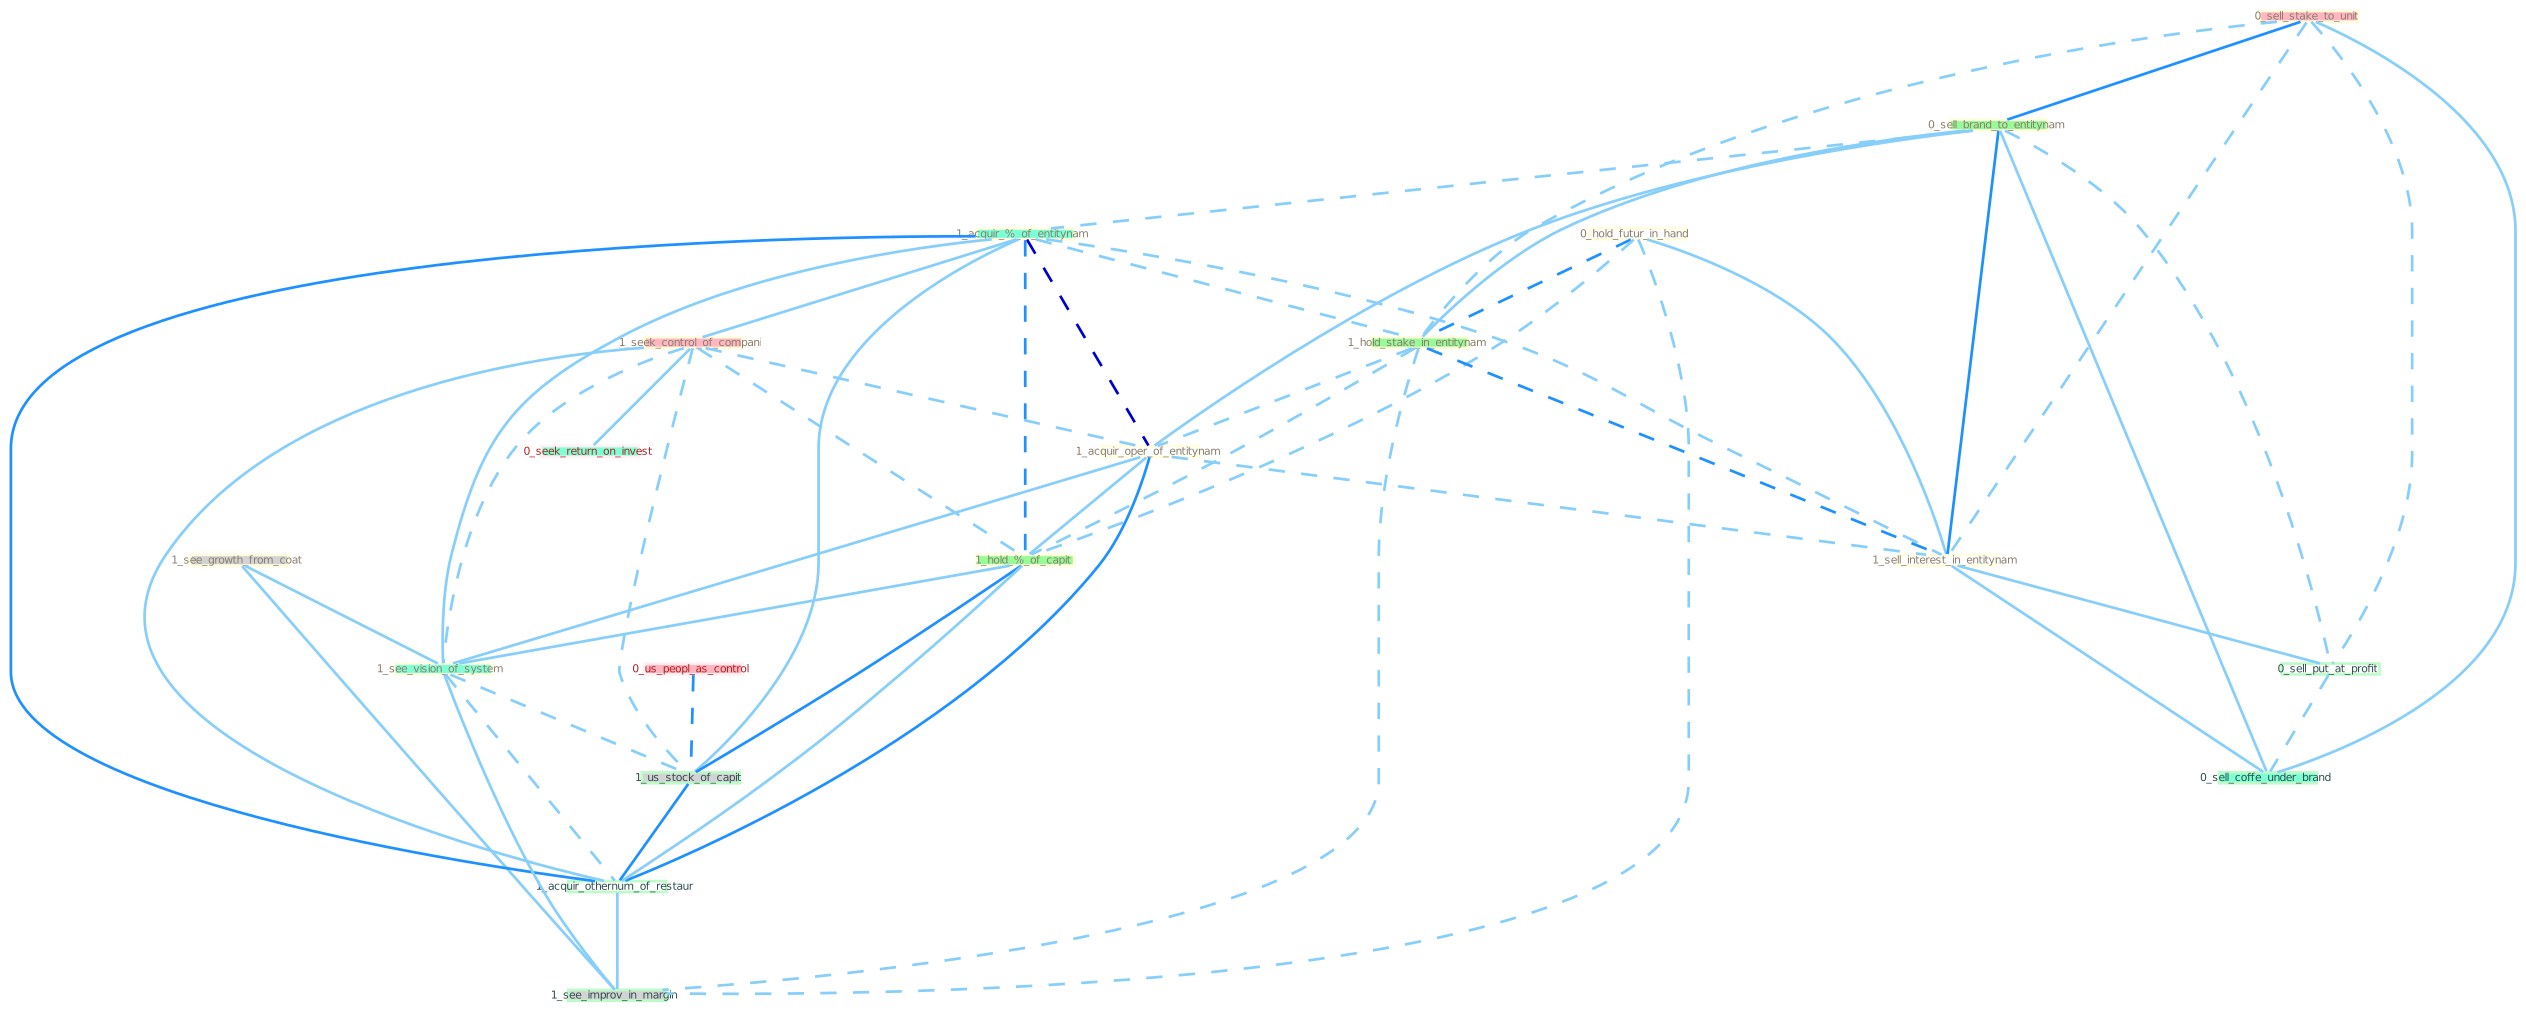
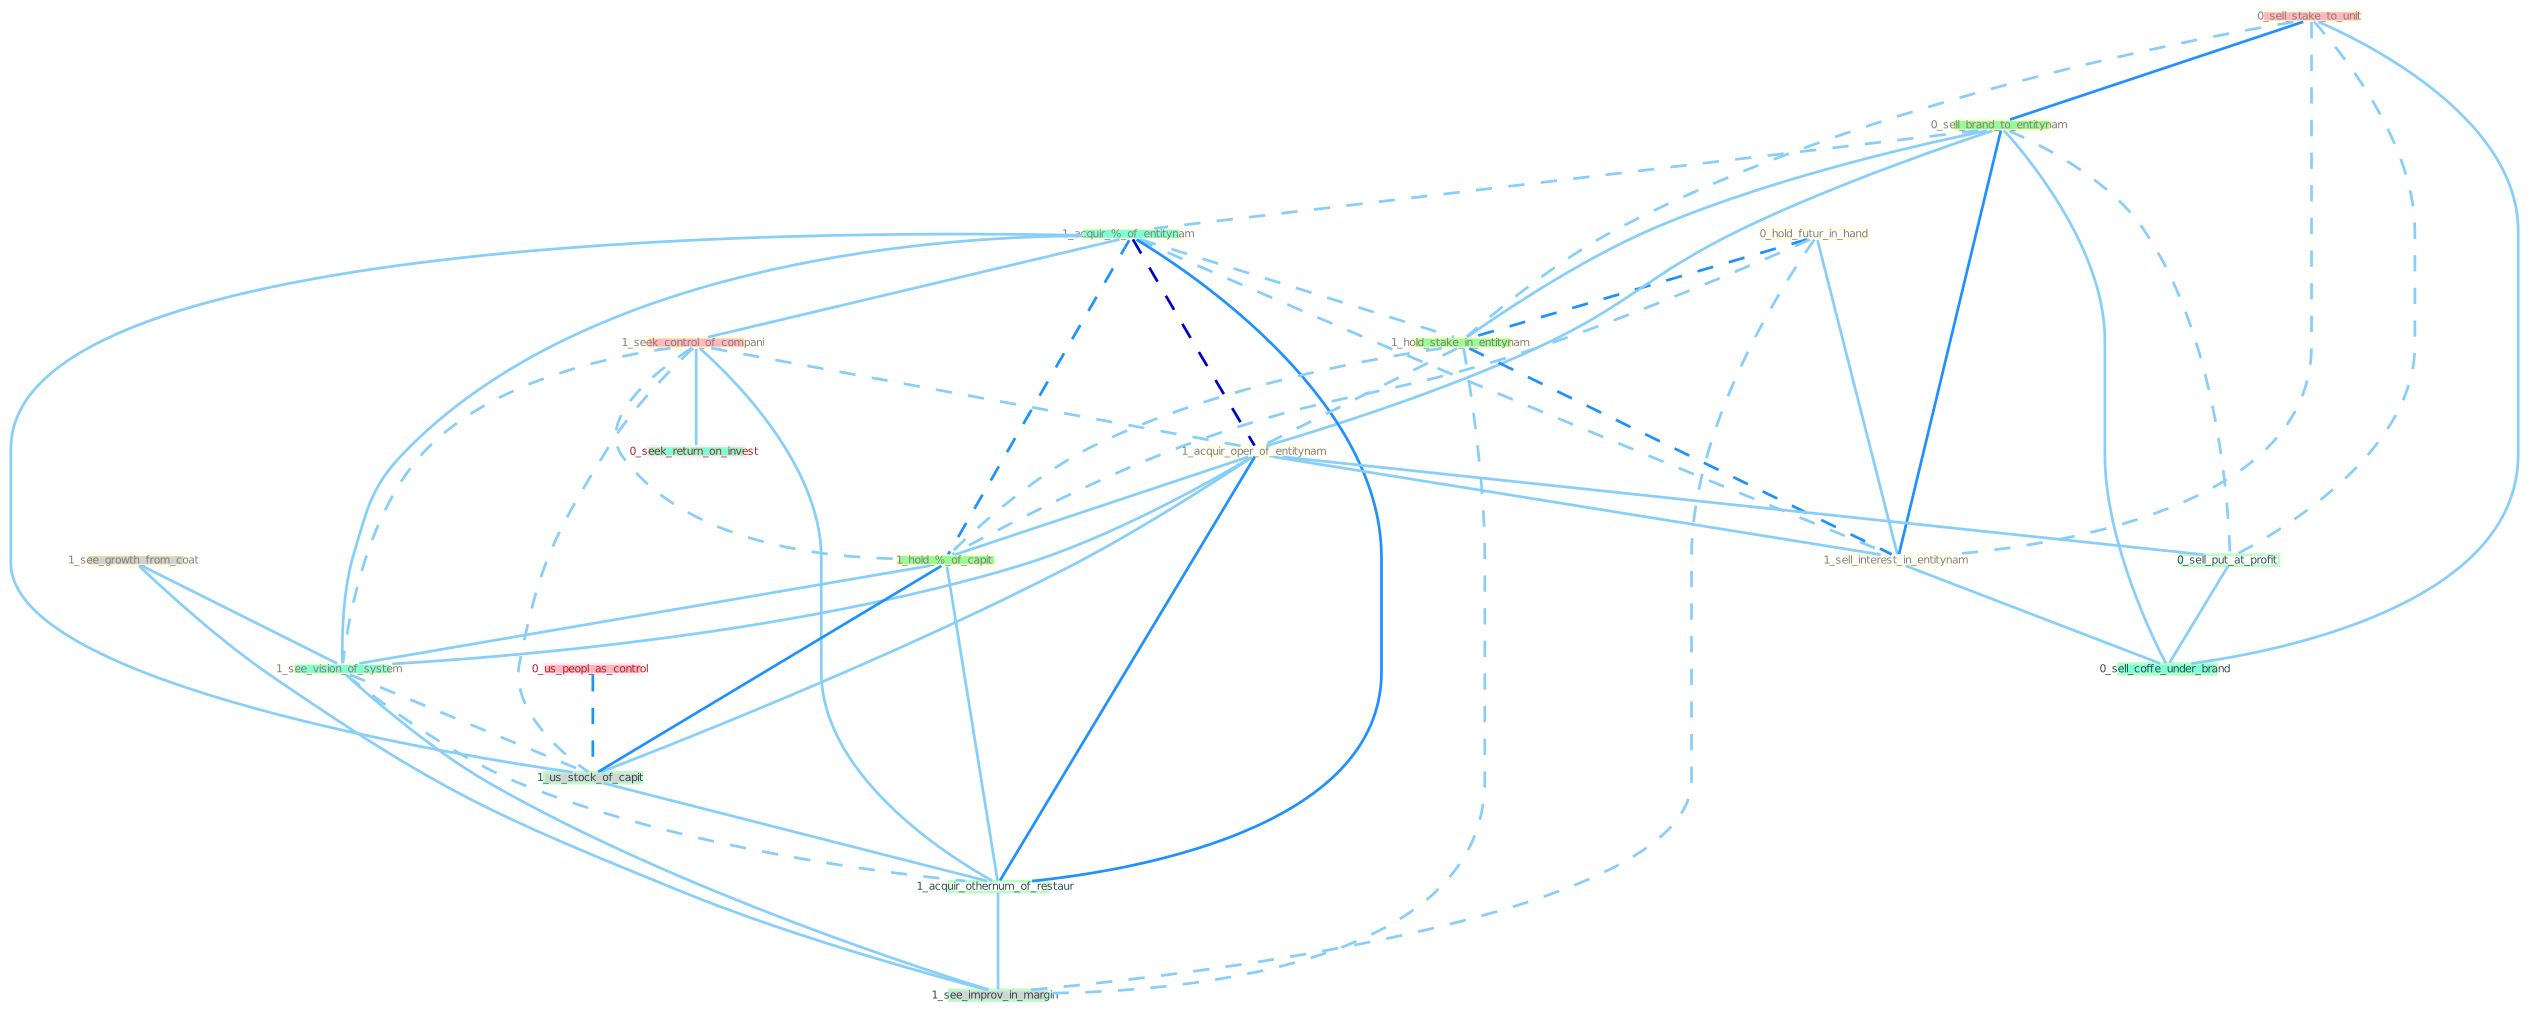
(1549, 506) -> (1577, 506)
(2139, 615) -> (1720, 503)
none -> (935, 632)
(2299, 723) -> (2199, 615)
(654, 832) -> (795, 832)
